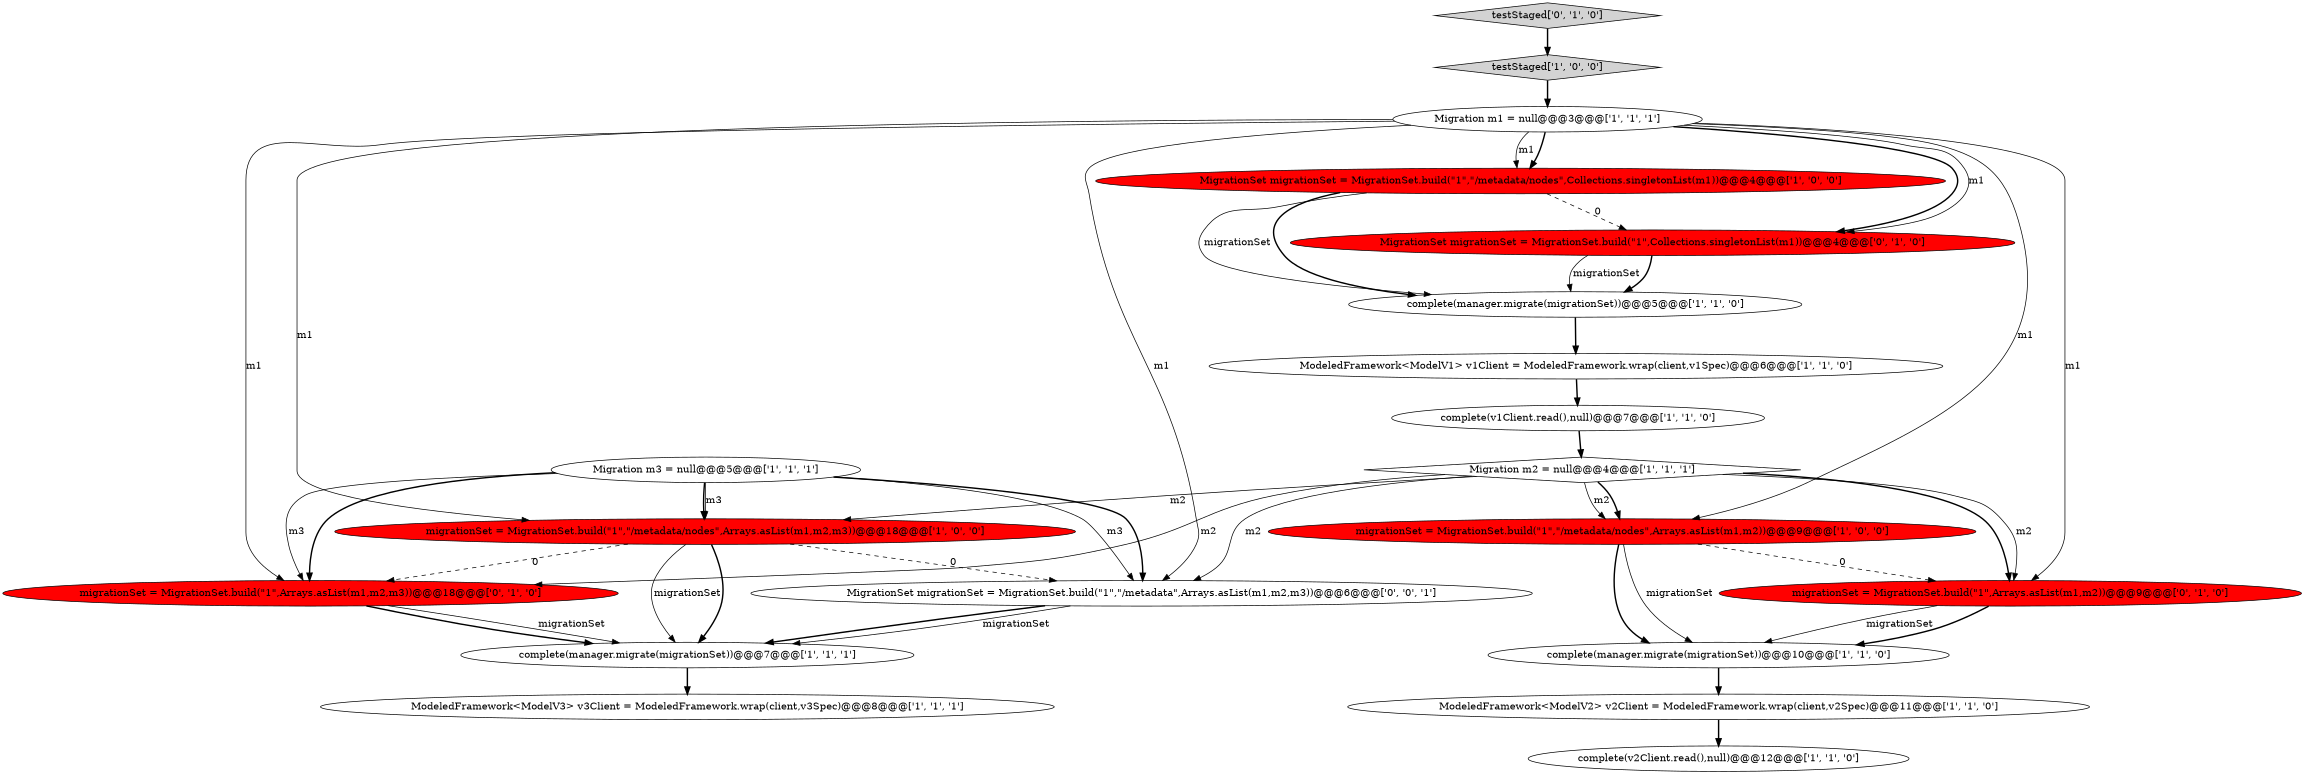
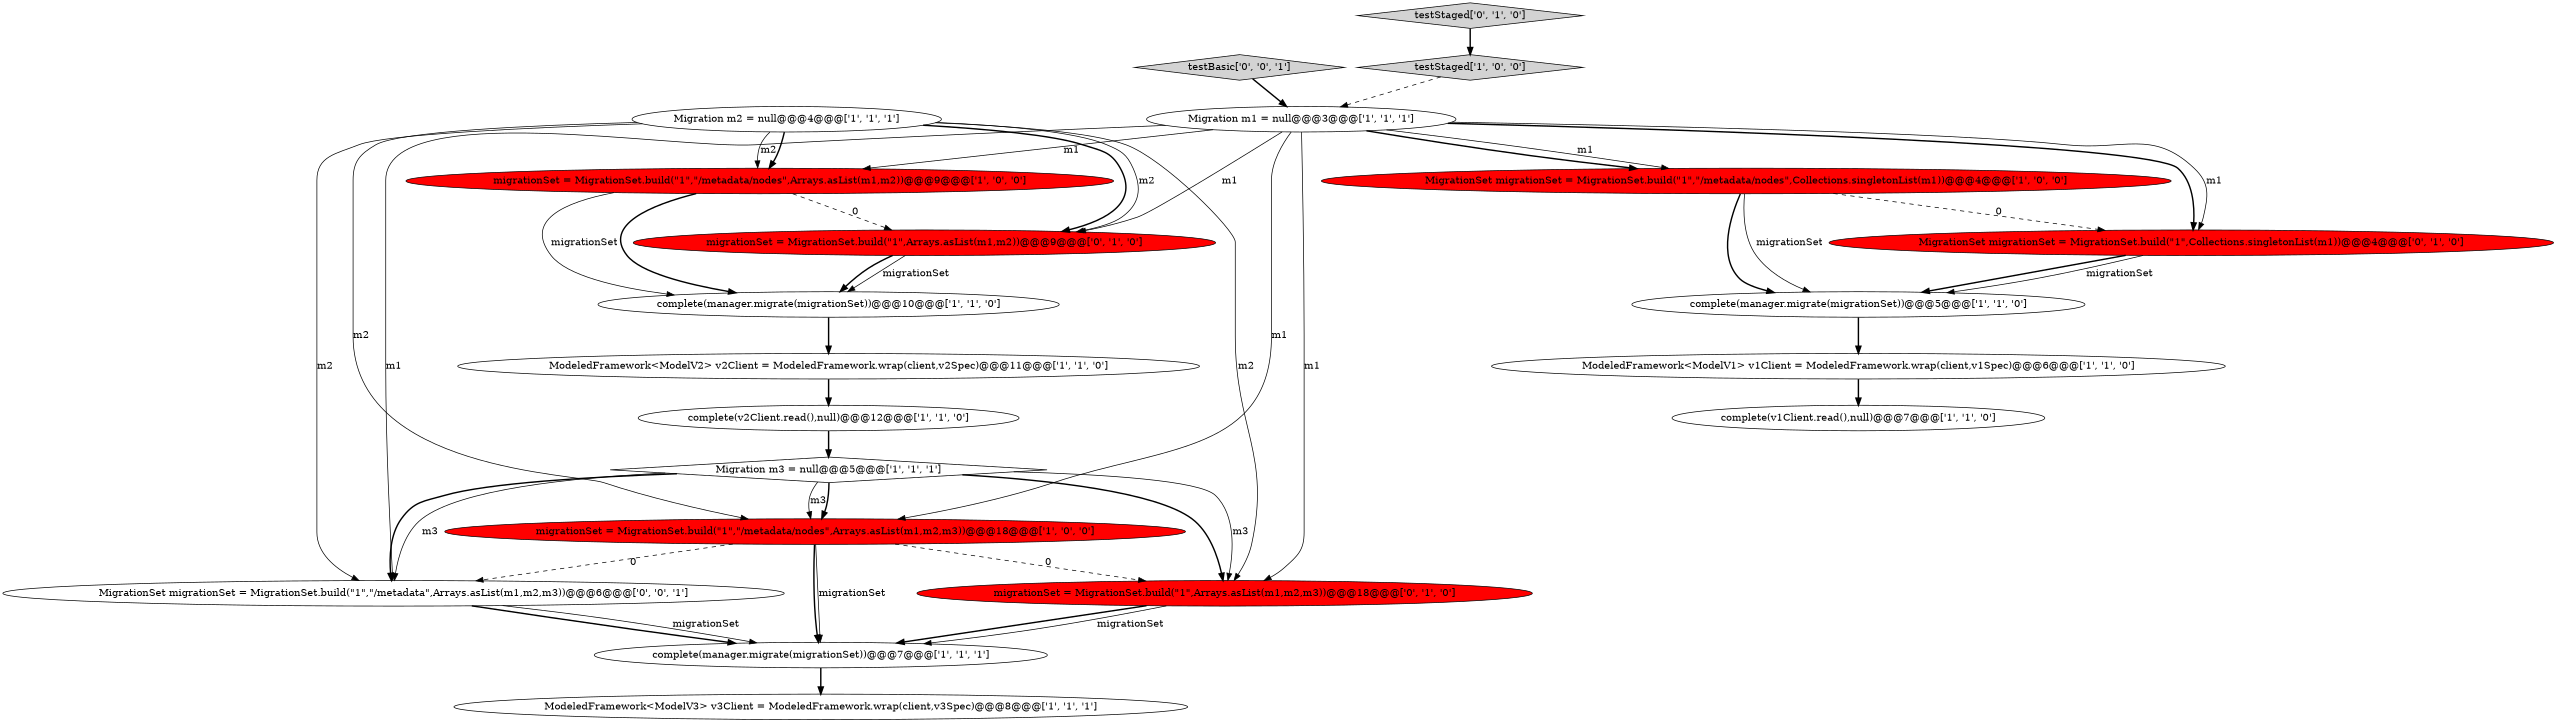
none -> (1240, 67)
(1548, 90) -> (1394, 91)
none -> (829, 440)
(1580, 440) -> none
(706, 470) -> (829, 470)
(1582, 470) -> (787, 119)
